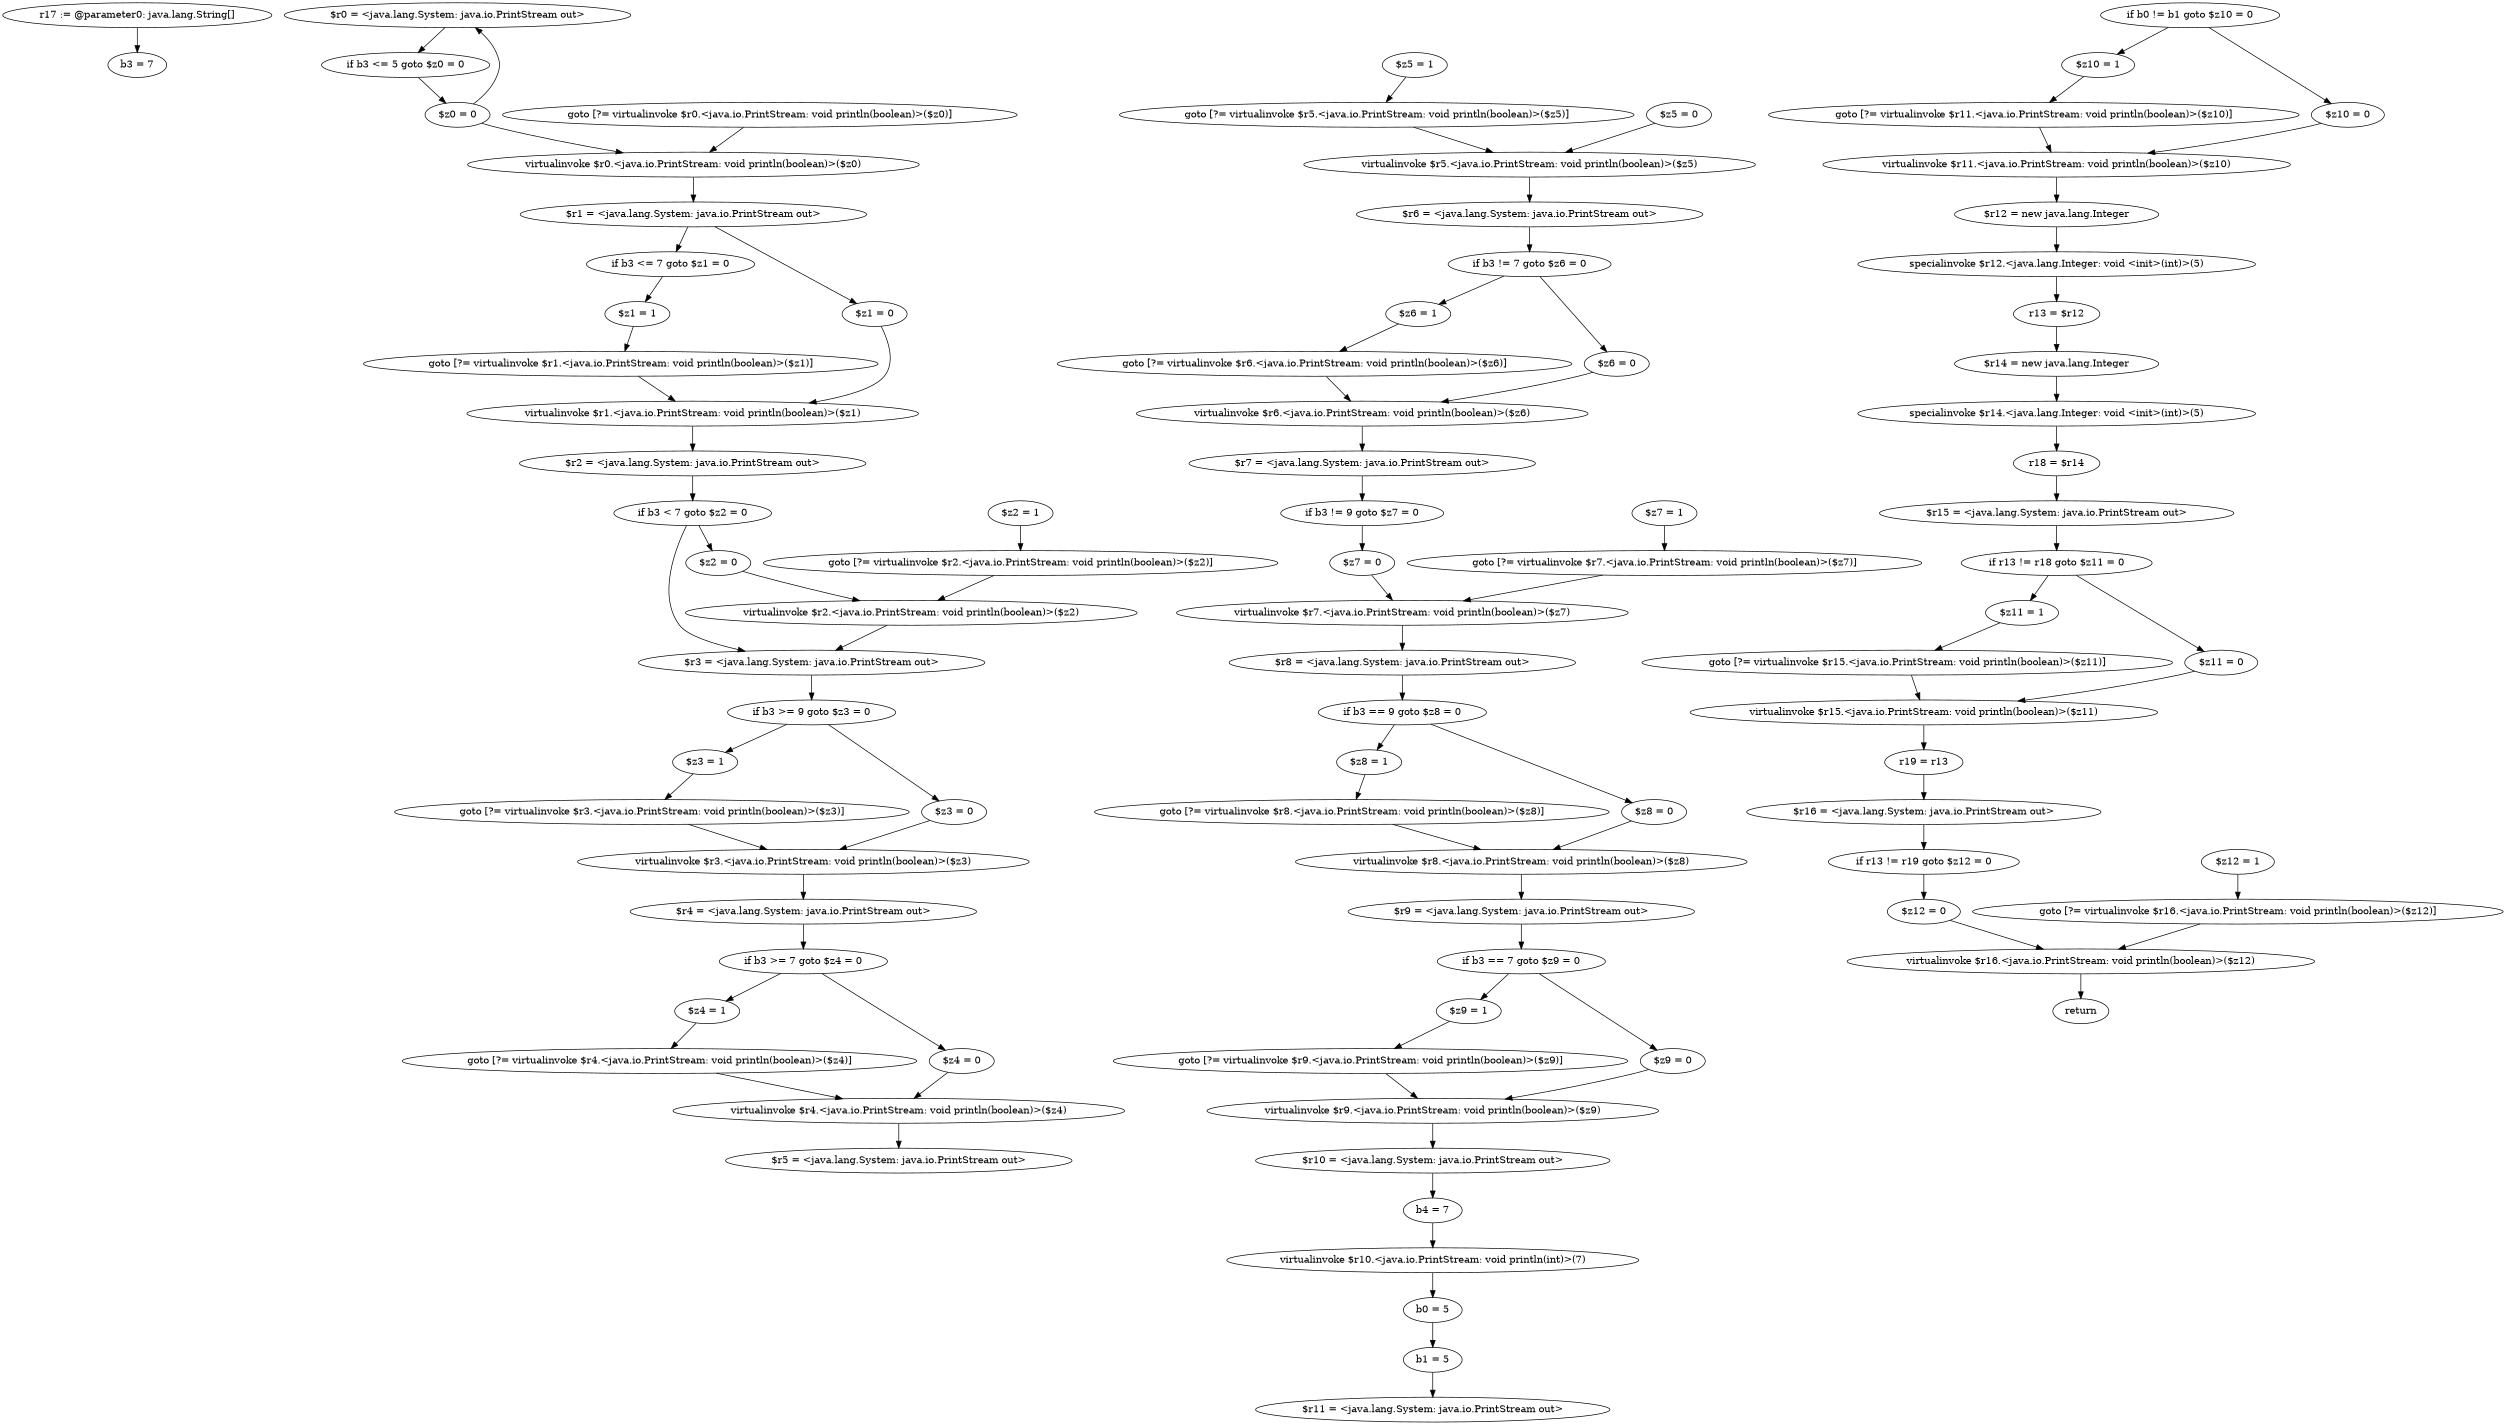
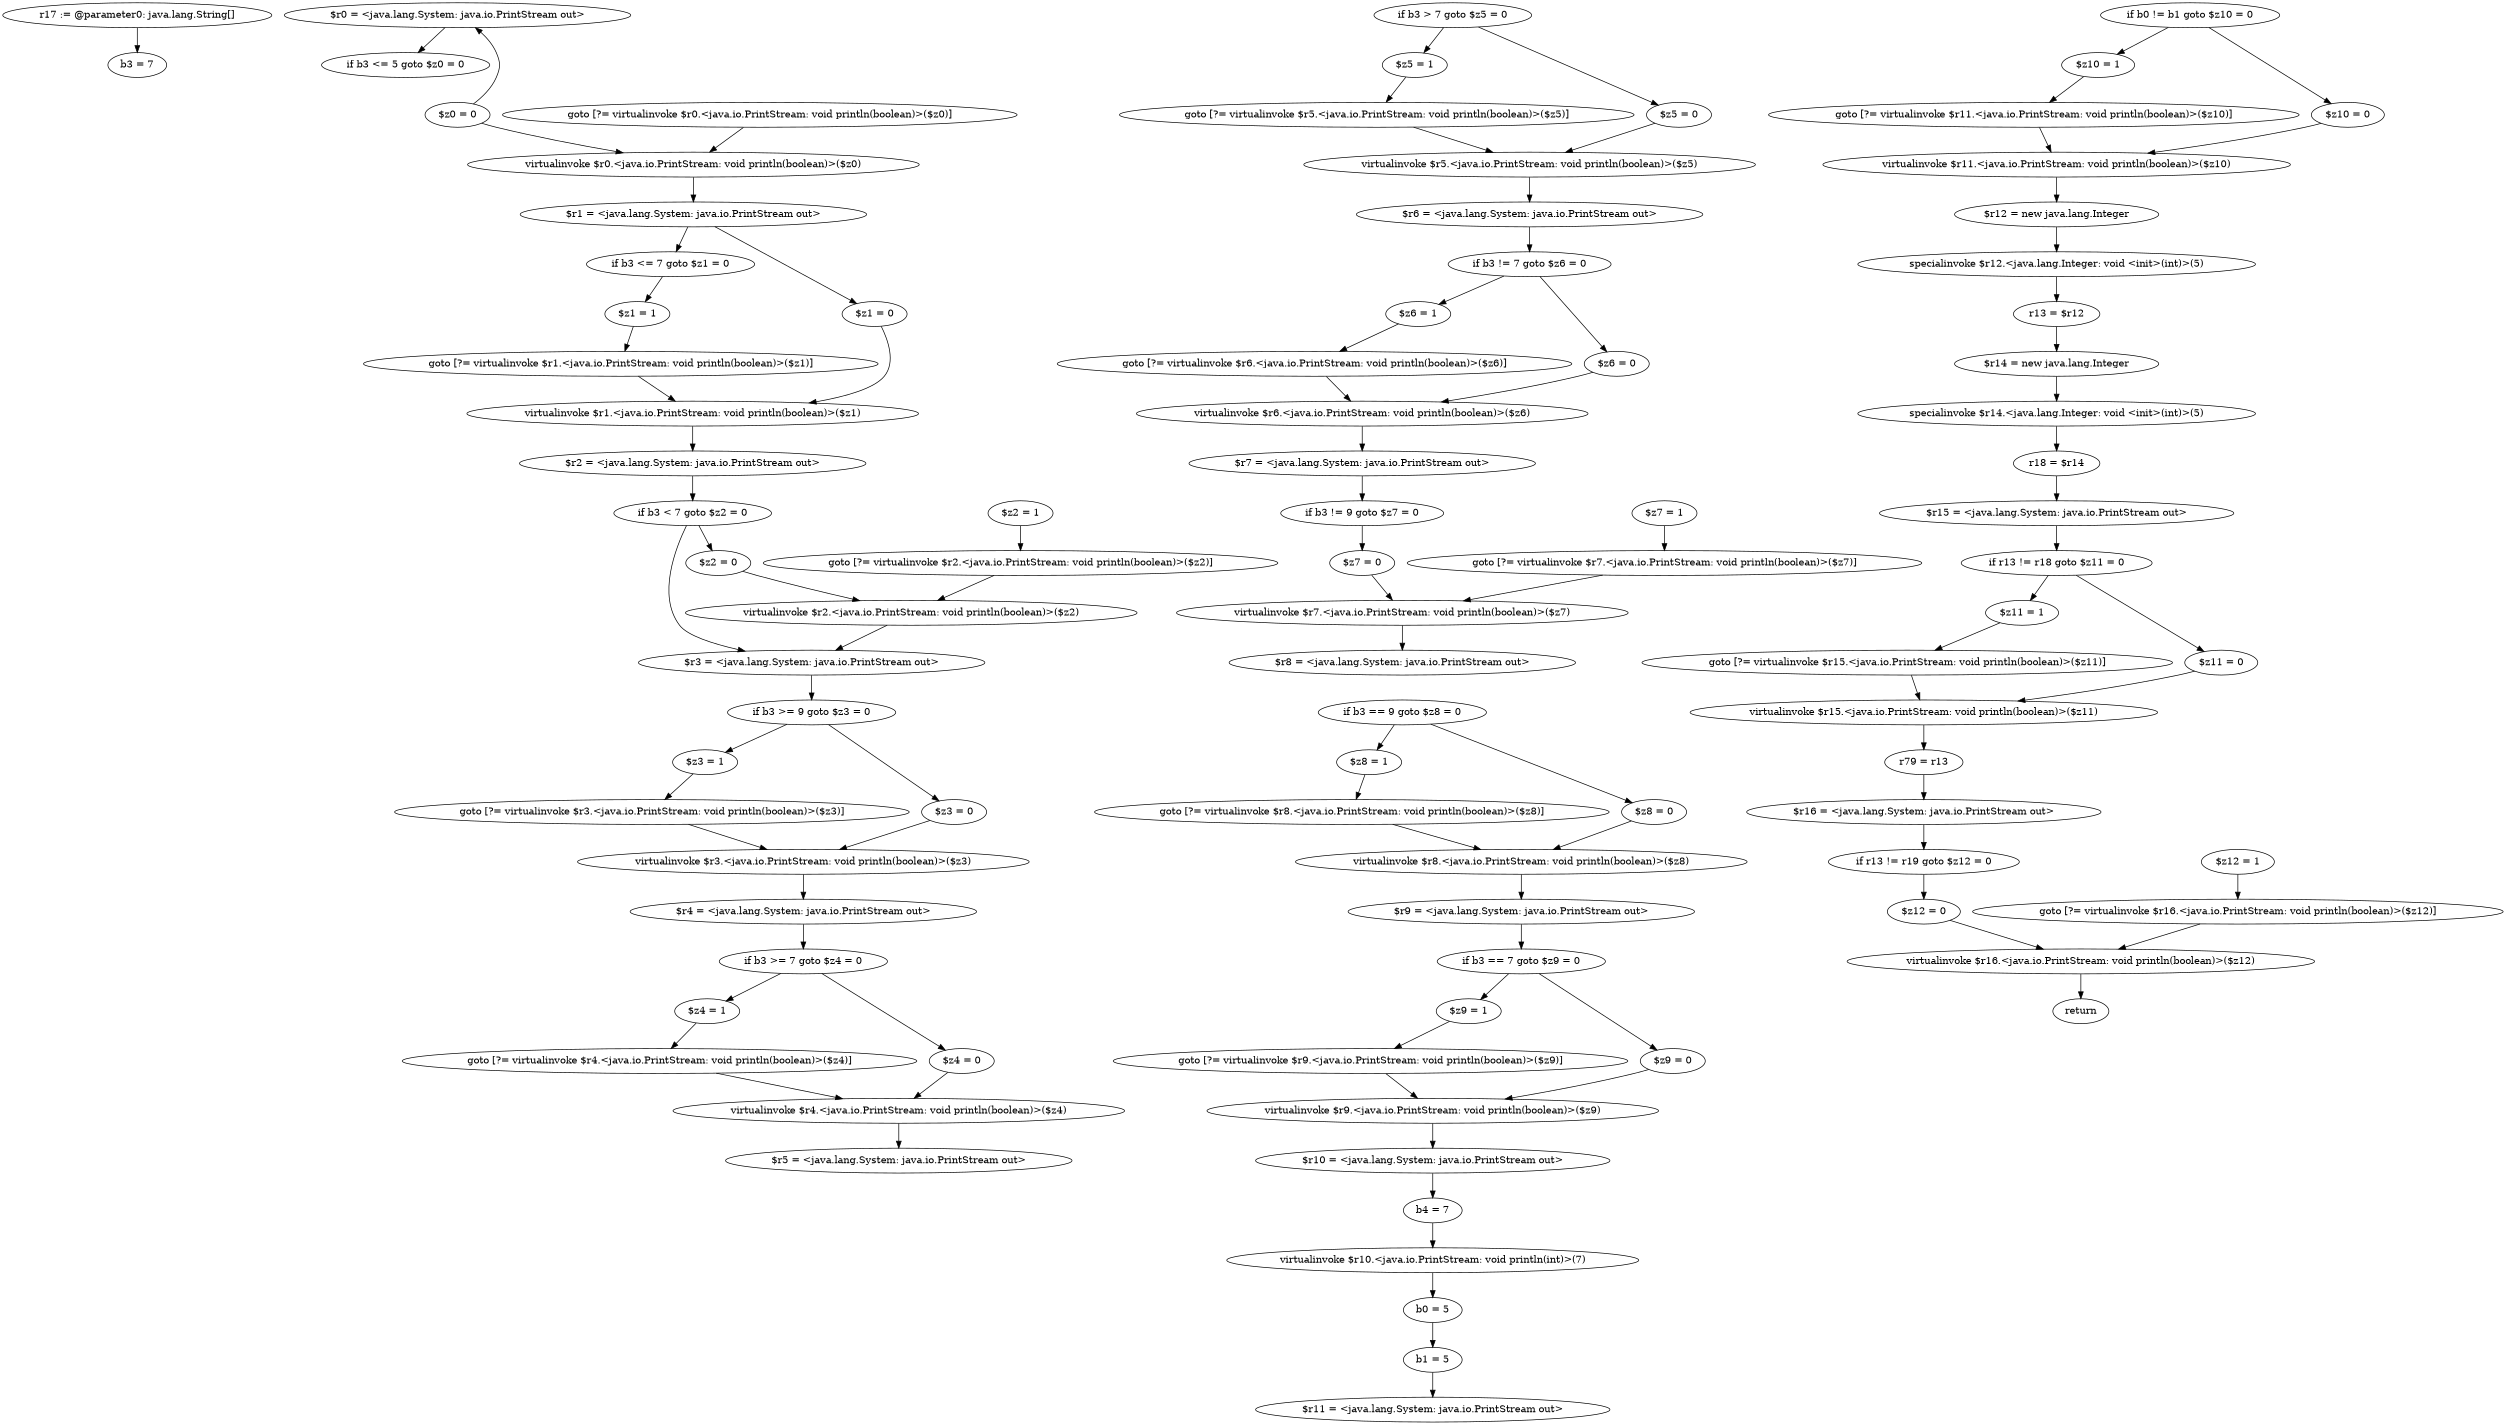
none -> (1453, 15)
(429, 88) -> none
(1402, 684) -> none
(1924, 762) -> (1924, 762)
